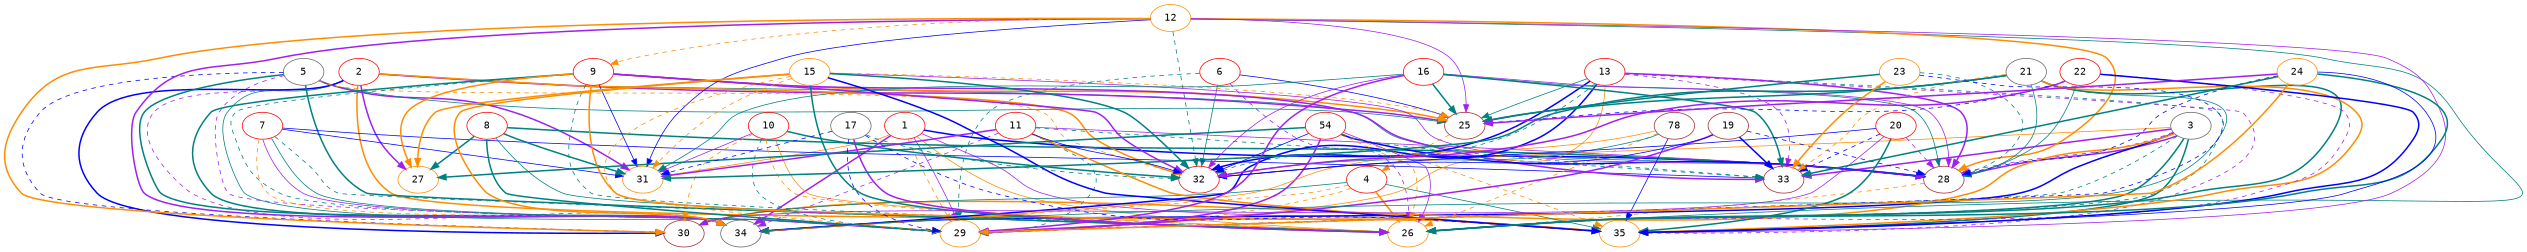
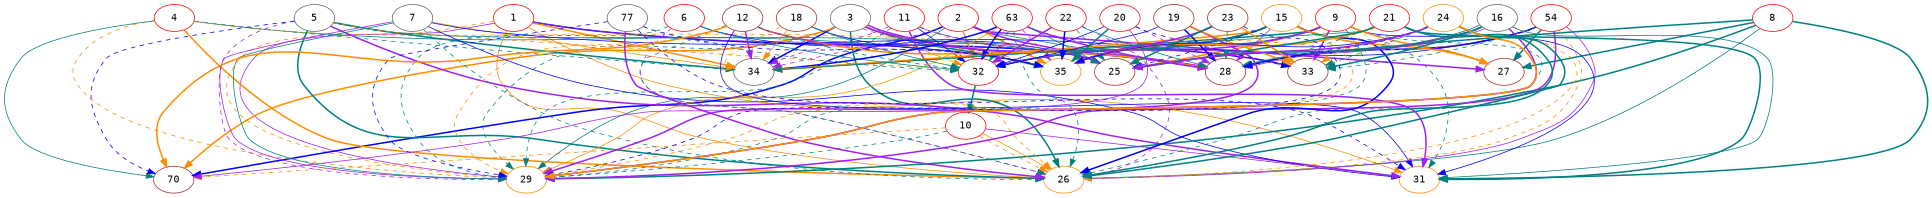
(1171, 18) -> (743, 18)
(883, 27) -> (491, 75)
none -> (1148, 44)
(2255, 45) -> (896, 49)
(2365, 65) -> (785, 111)
(1424, 72) -> (1497, 18)
(1605, 72) -> (1012, 18)
(1900, 72) -> (1228, 18)
(2026, 72) -> (1389, 18)
(1137, 84) -> (1204, 48)
(726, 107) -> (1431, 72)
(1794, 110) -> (1088, 42)
(2044, 125) -> (1381, 46)
(263, 126) -> (413, 18)
(851, 126) -> (627, 18)
(1674, 126) -> (797, 18)
(2028, 143) -> (1313, 48)
(1820, 149) -> (1197, 42)
(1419, 151) -> (644, 34)
(1755, 151) -> (1237, 44)
(979, 160) -> (973, 95)
(418, 180) -> (1504, 72)
(823, 180) -> (630, 44)
(1164, 190) -> (977, 47)
(1680, 210) -> (1373, 156)
(1059, 211) -> (420, 44)
(463, 215) -> (579, 46)
(1046, 217) -> (1202, 45)
(1058, 219) -> (1246, 114)
(684, 234) -> (174, 180)
